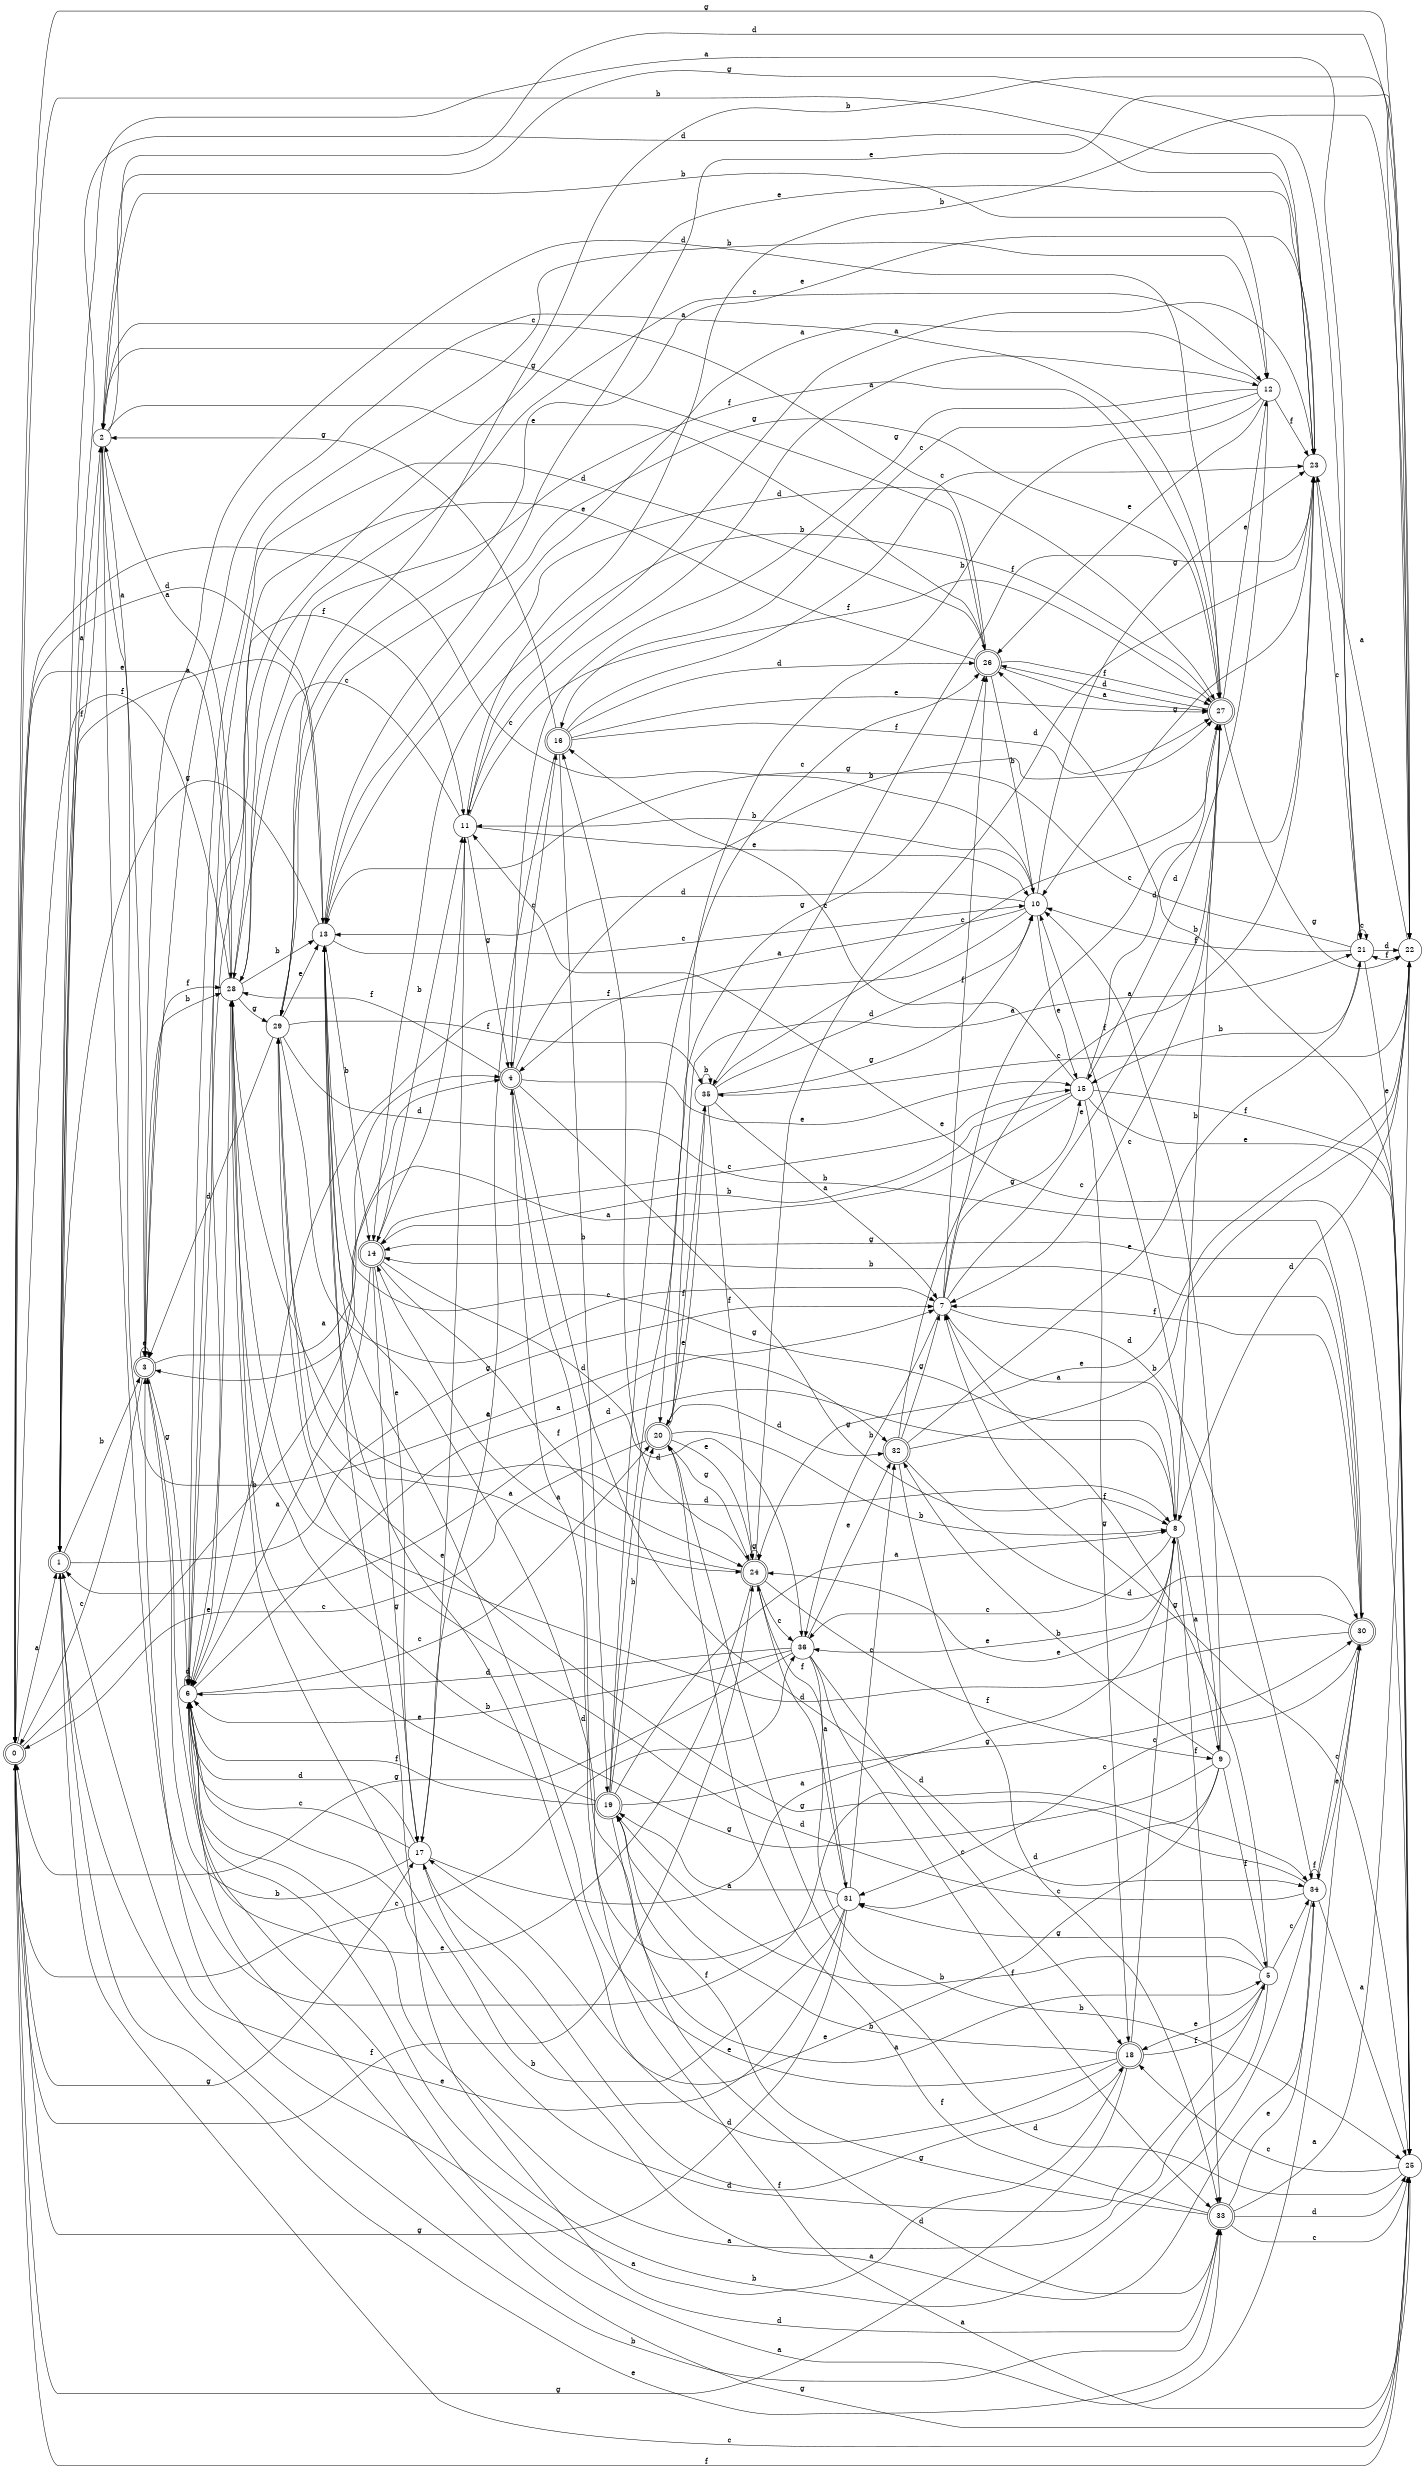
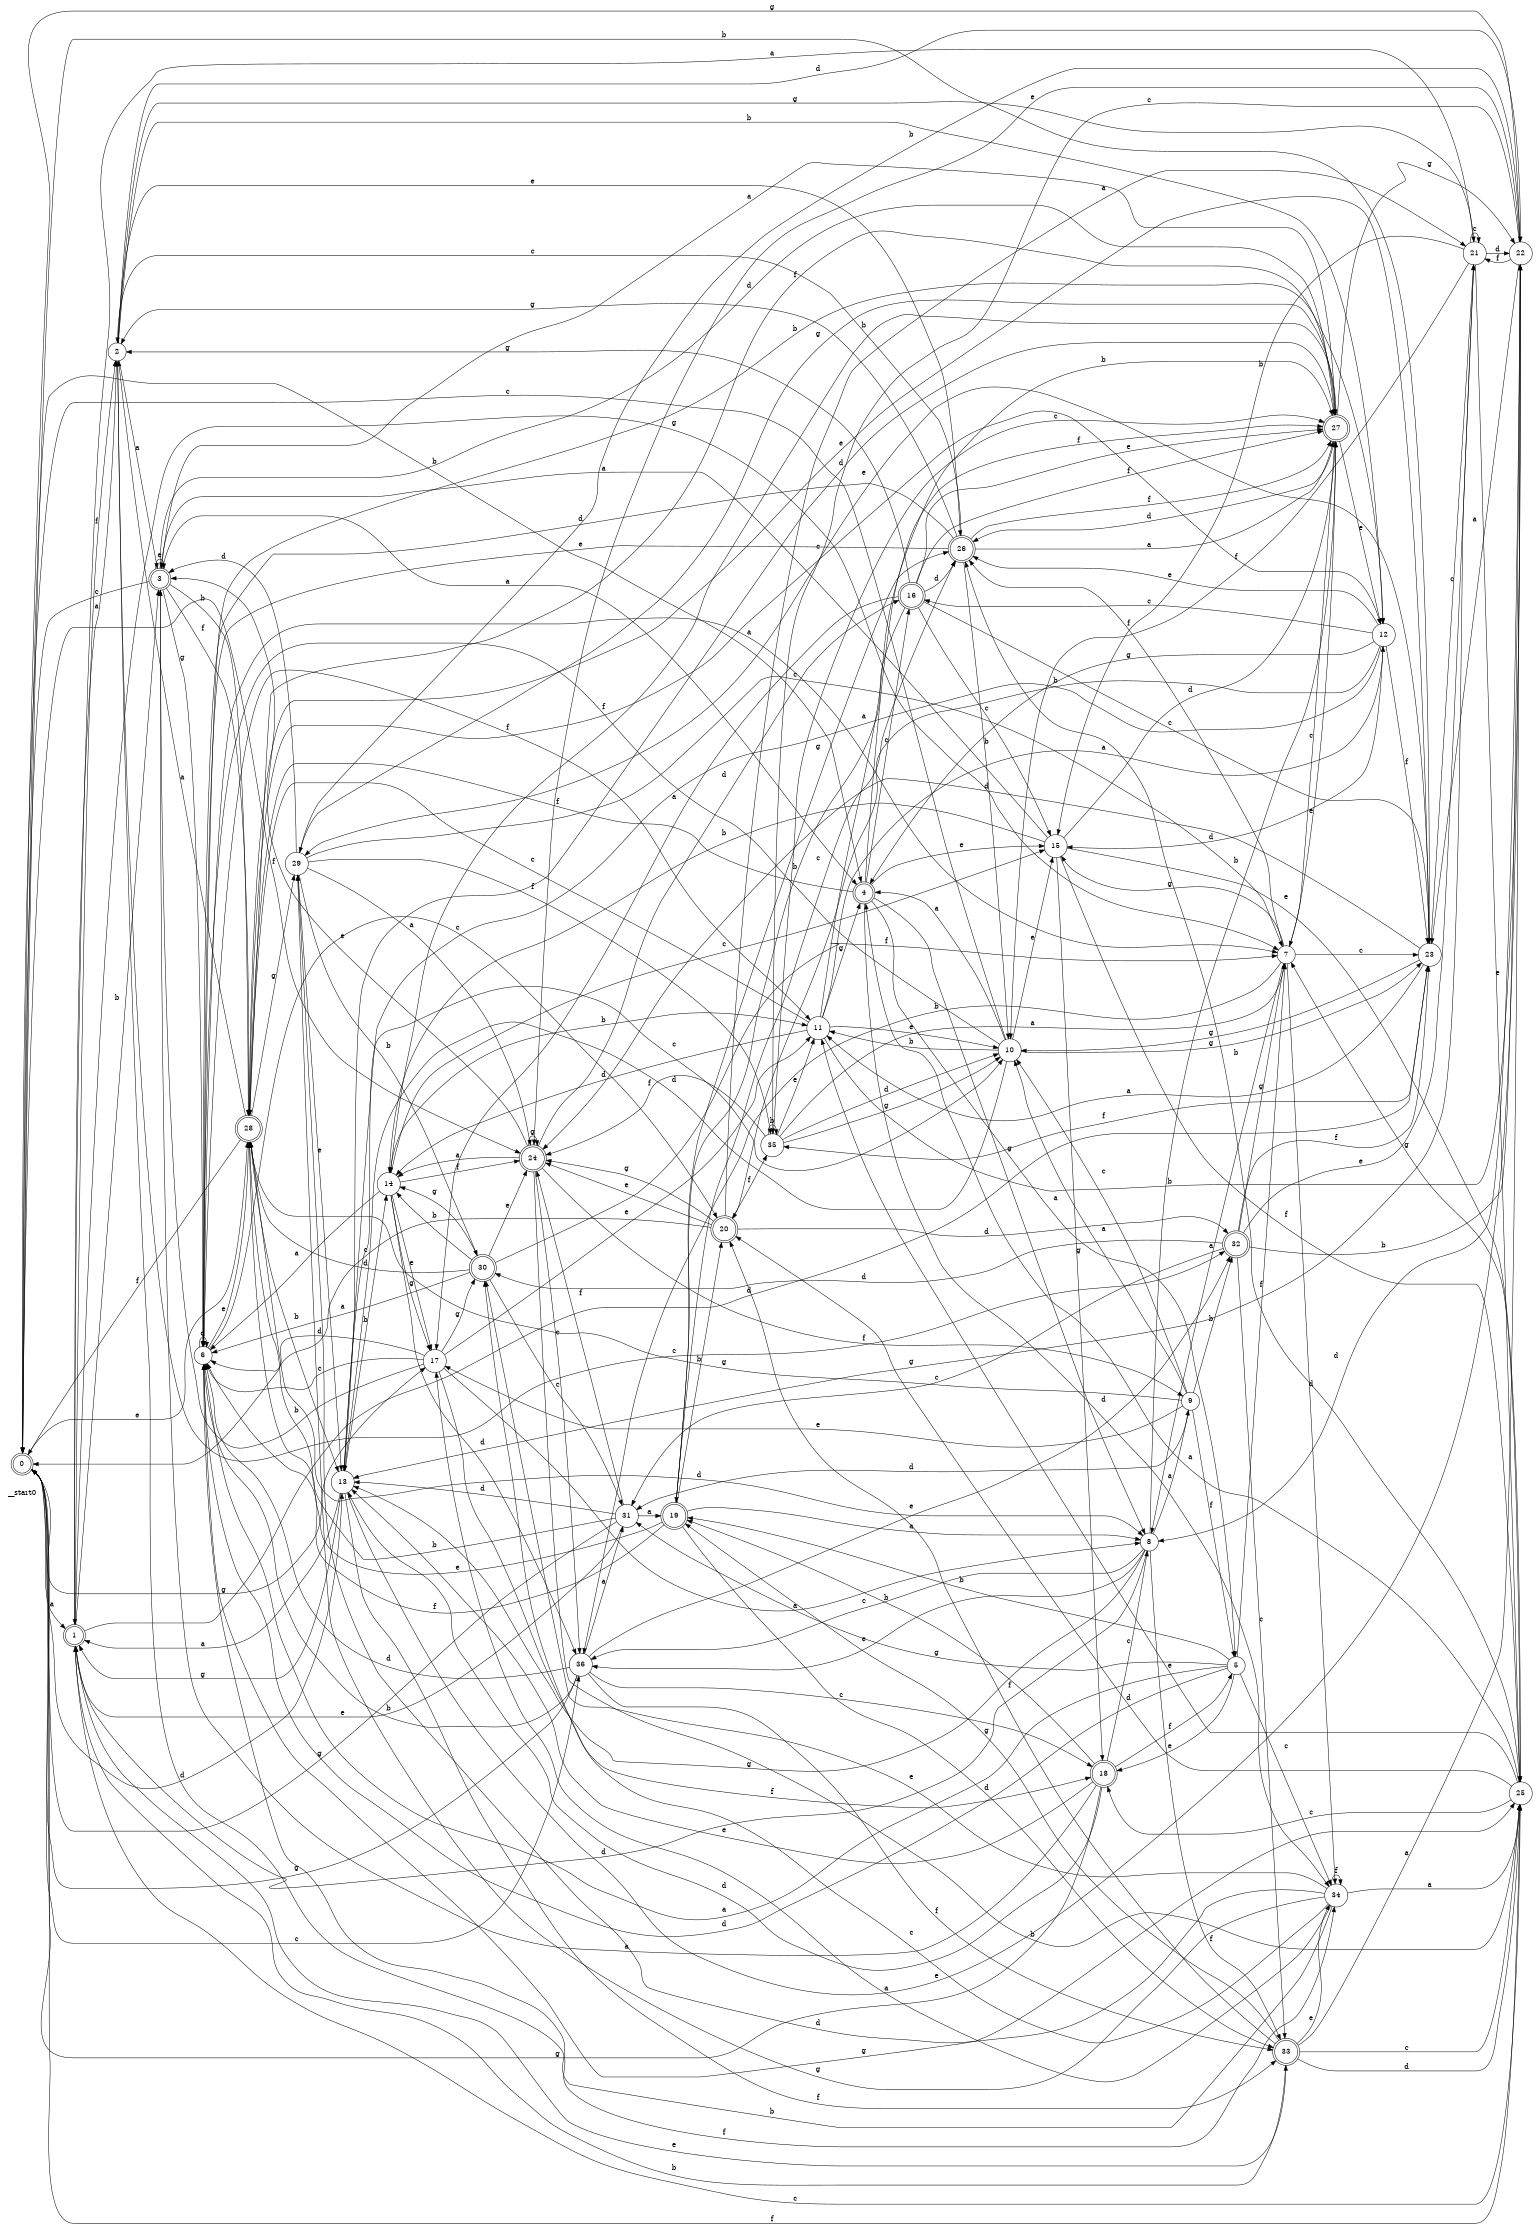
(840, 939) -> (987, 717)
(893, 940) -> (919, 781)
(232, 989) -> (249, 1129)
(372, 1254) -> (389, 1184)
(693, 1272) -> (796, 1090)
none -> (22, 1493)
(896, 1513) -> none
(871, 1678) -> (939, 1382)
(974, 1748) -> (460, 1319)
(780, 2321) -> (818, 2098)
